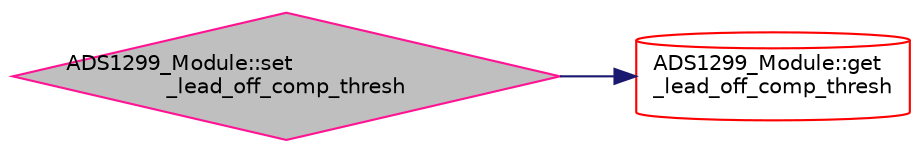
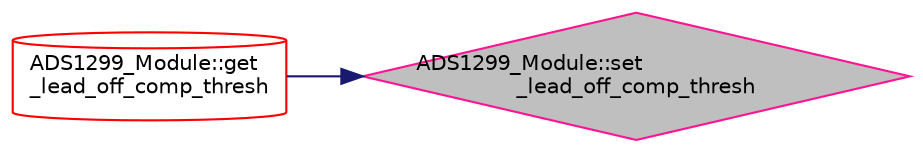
(587, 76) -> (314, 76)
